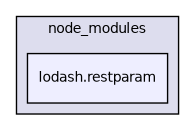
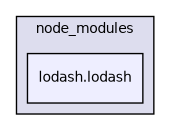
(98, 78) -> (85, 78)
